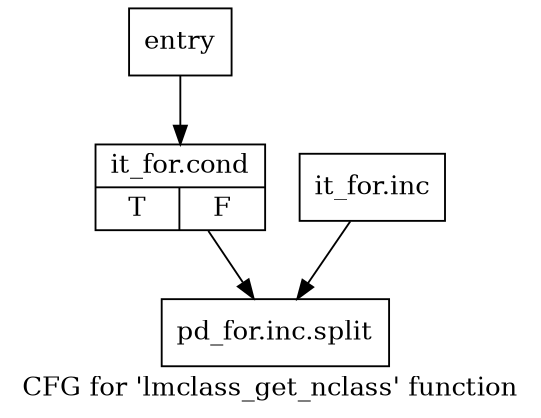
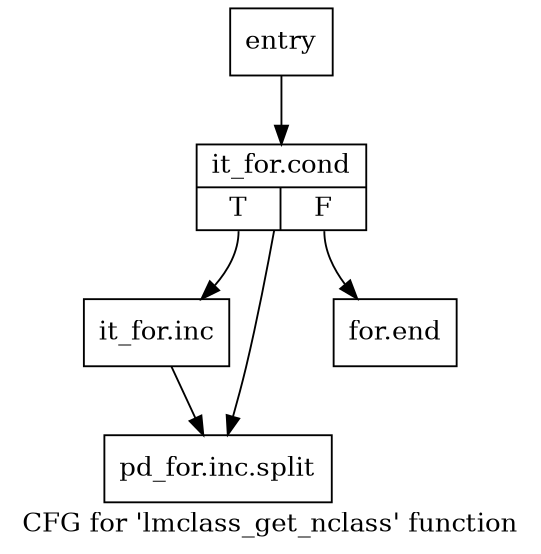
none -> (232, 260)
none -> (395, 333)
